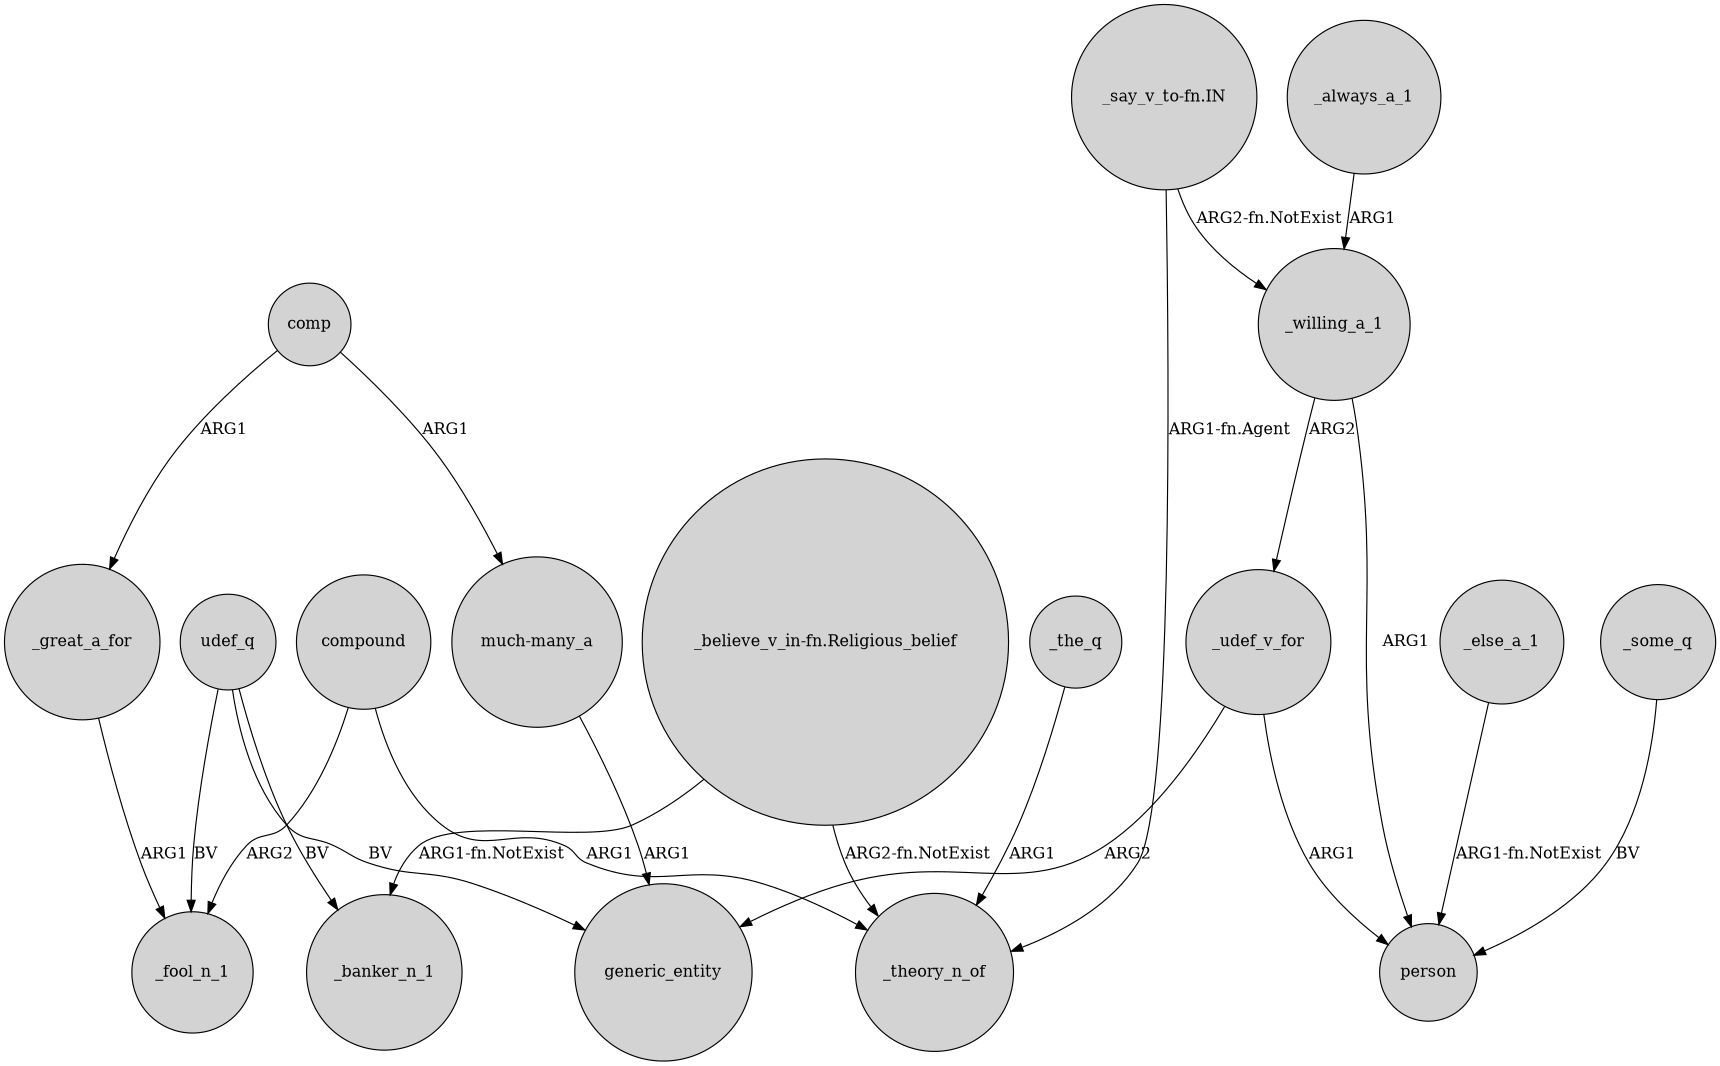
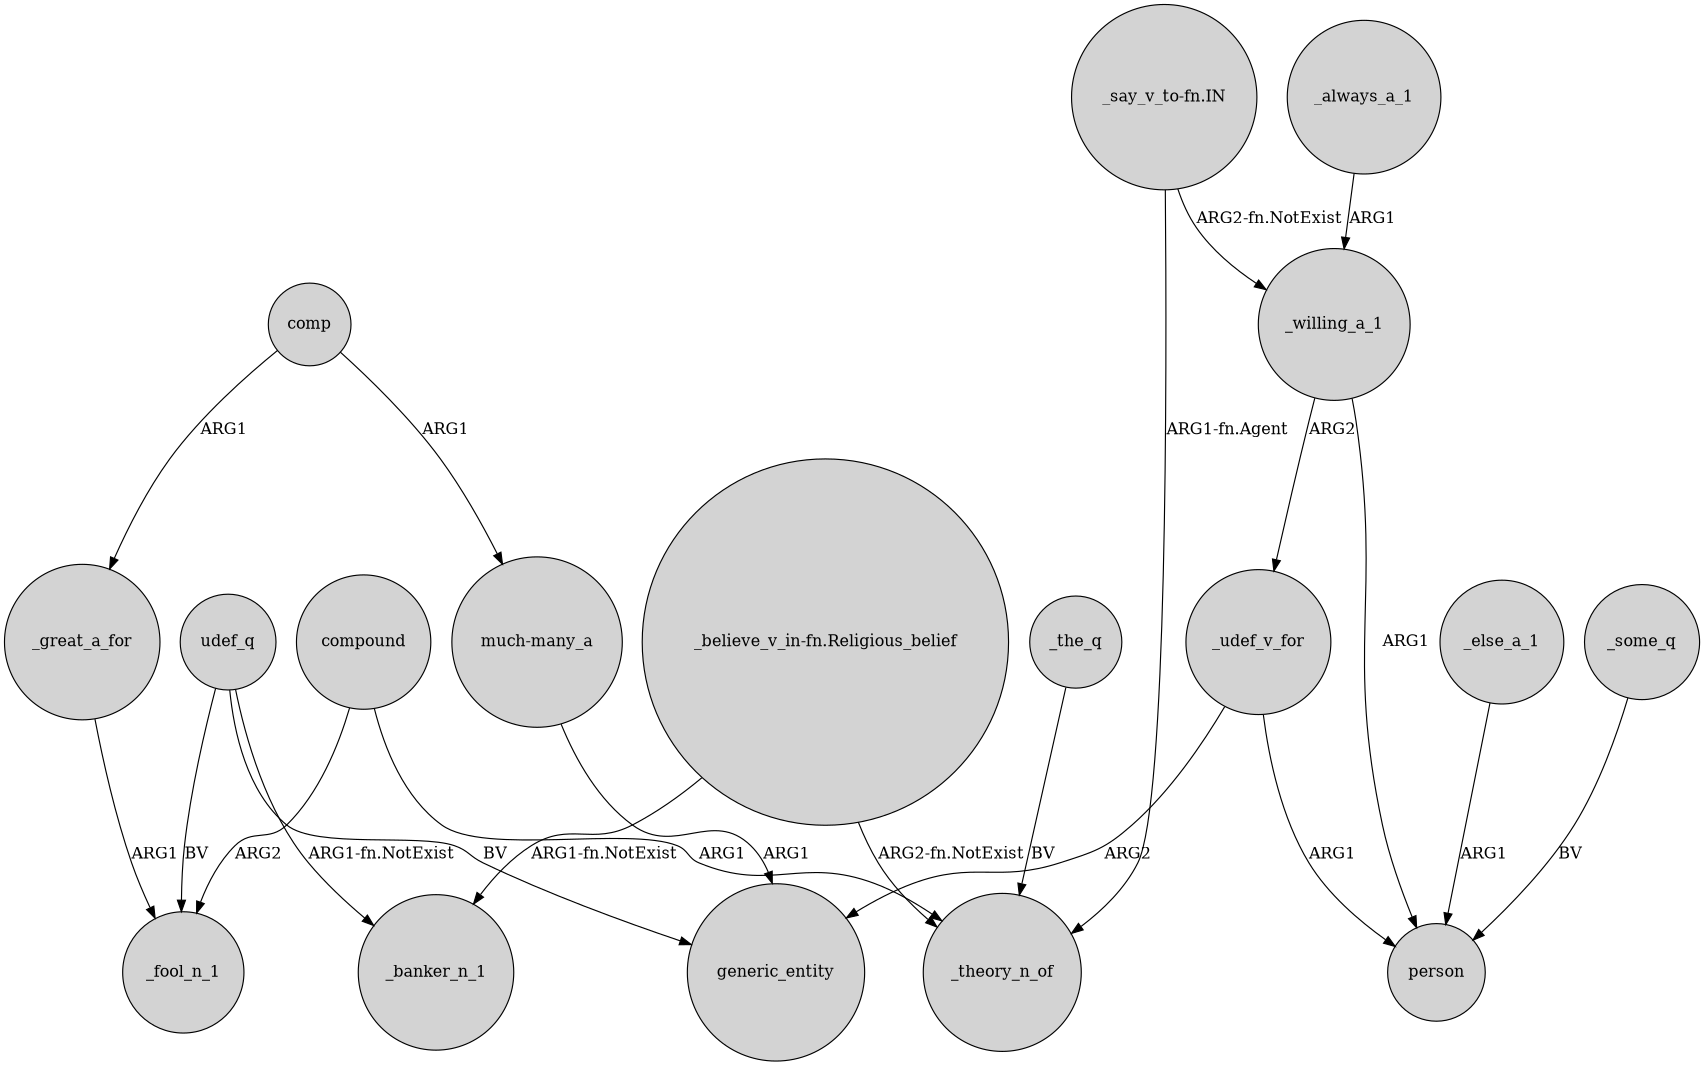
(317, 854) -> (381, 854)
(1033, 854) -> (1043, 854)
(1529, 854) -> (1484, 854)
